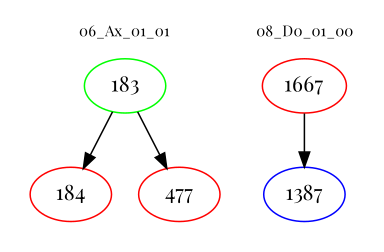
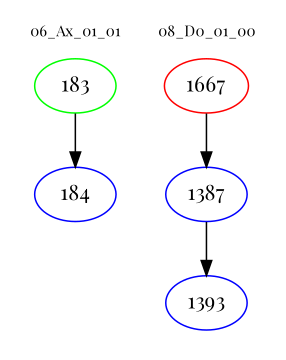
(71, 194) -> (75, 194)
(179, 194) -> none
none -> (206, 303)
